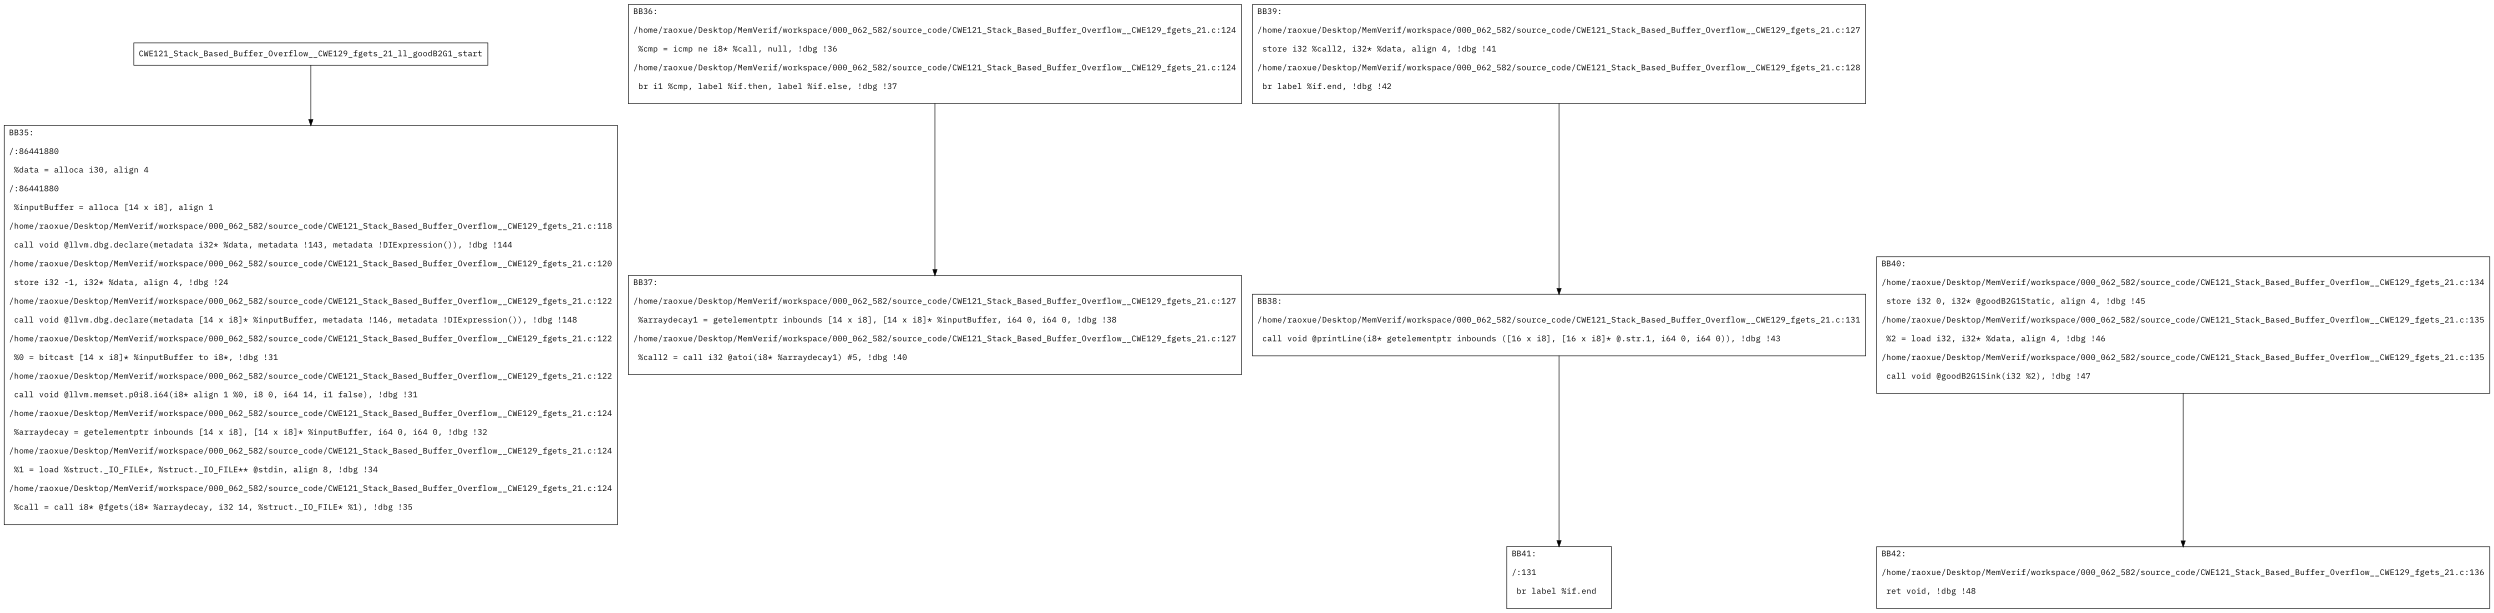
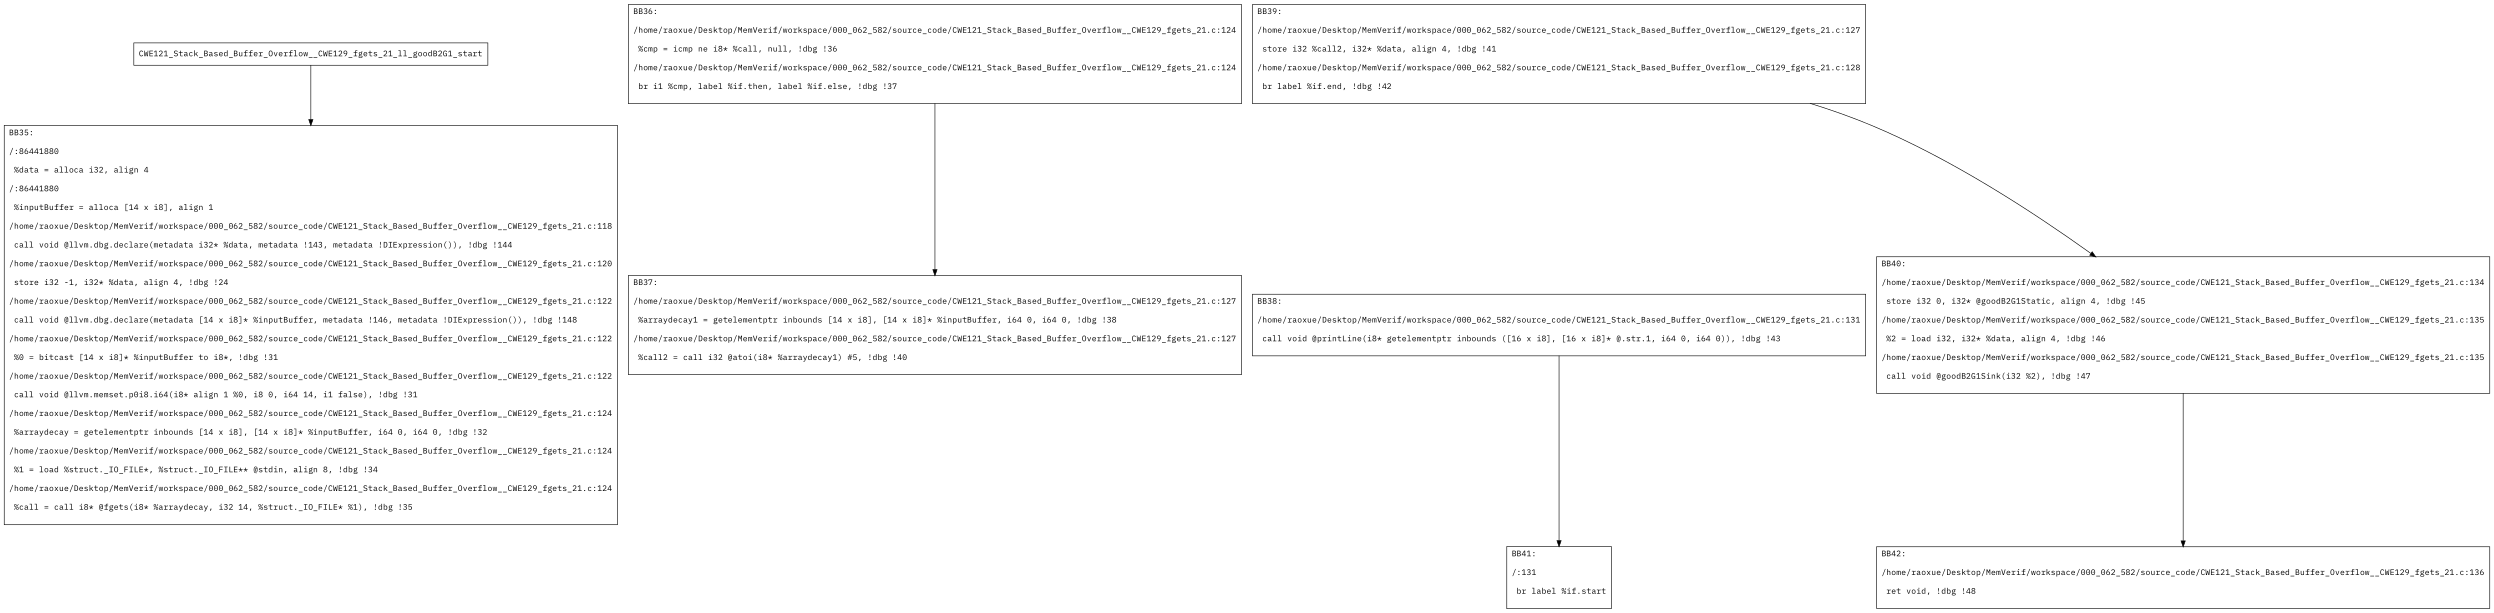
(79, 170) -> (79, 170)
(1559, 196) -> (1956, 167)
(1554, 591) -> (1559, 591)
